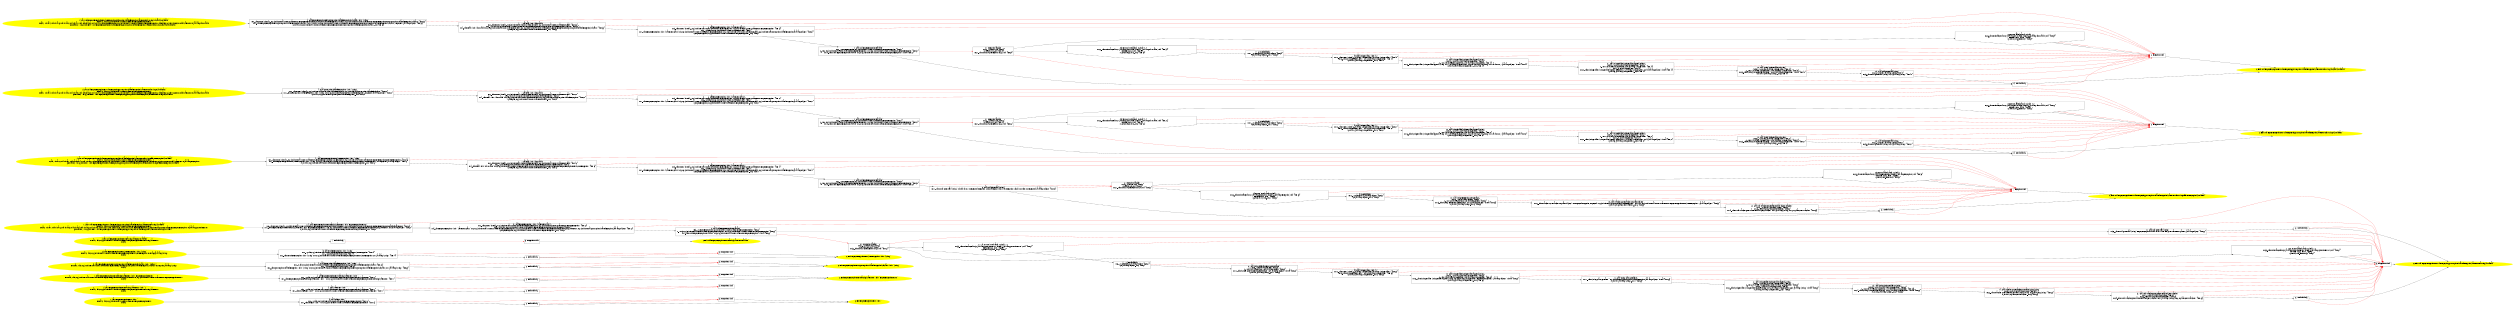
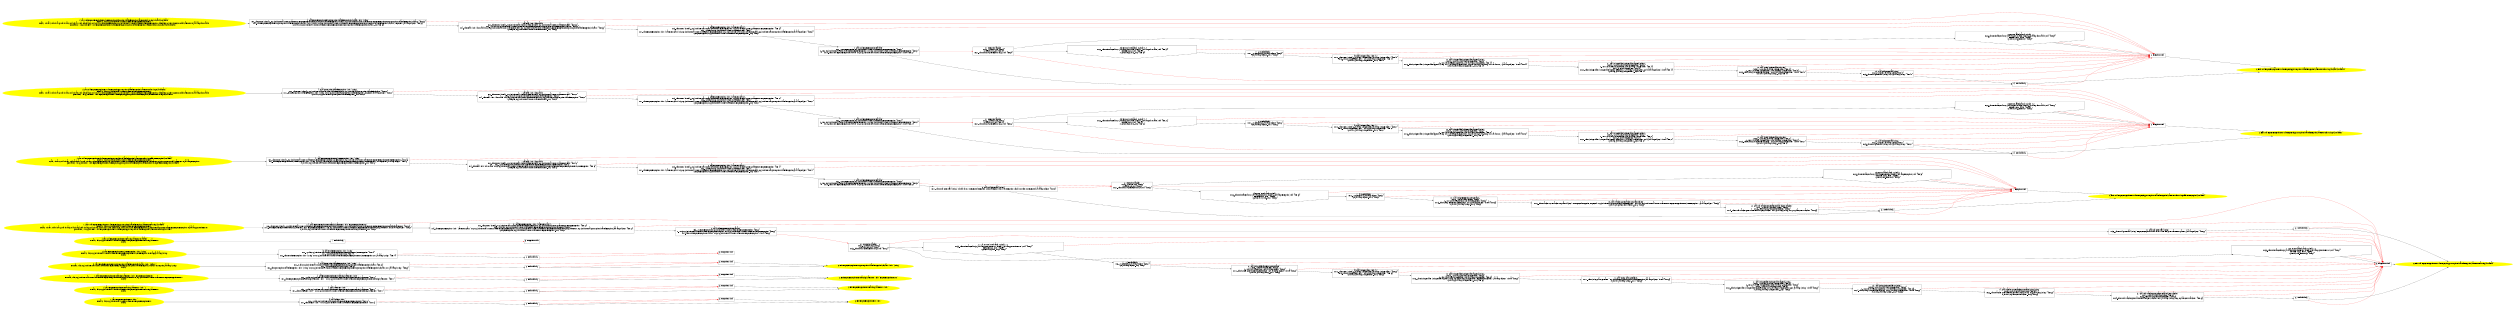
(726, 241) -> none
(869, 257) -> none
none -> (869, 288)
